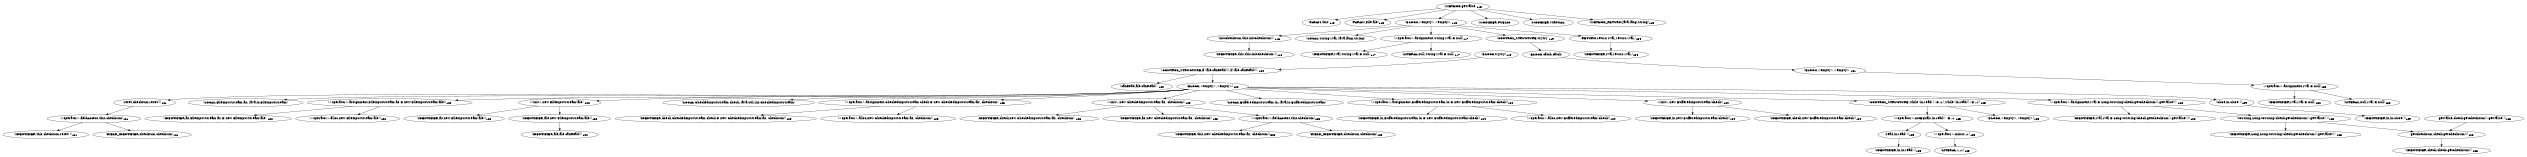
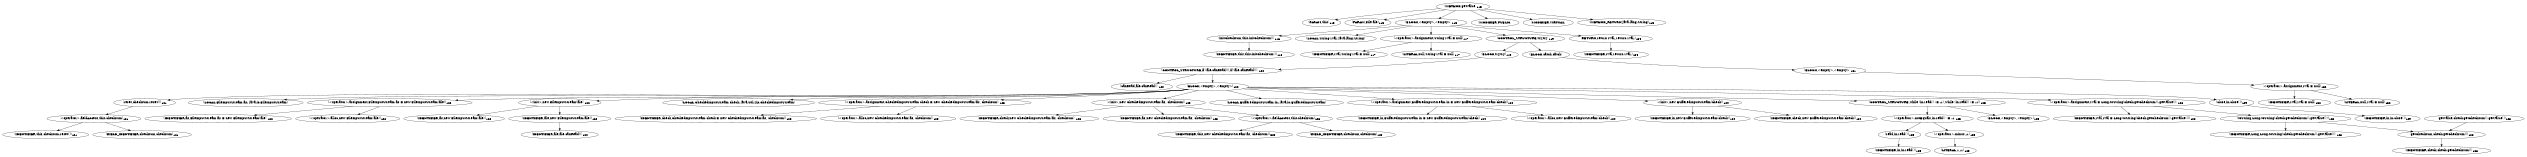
none -> (1512, 46)
